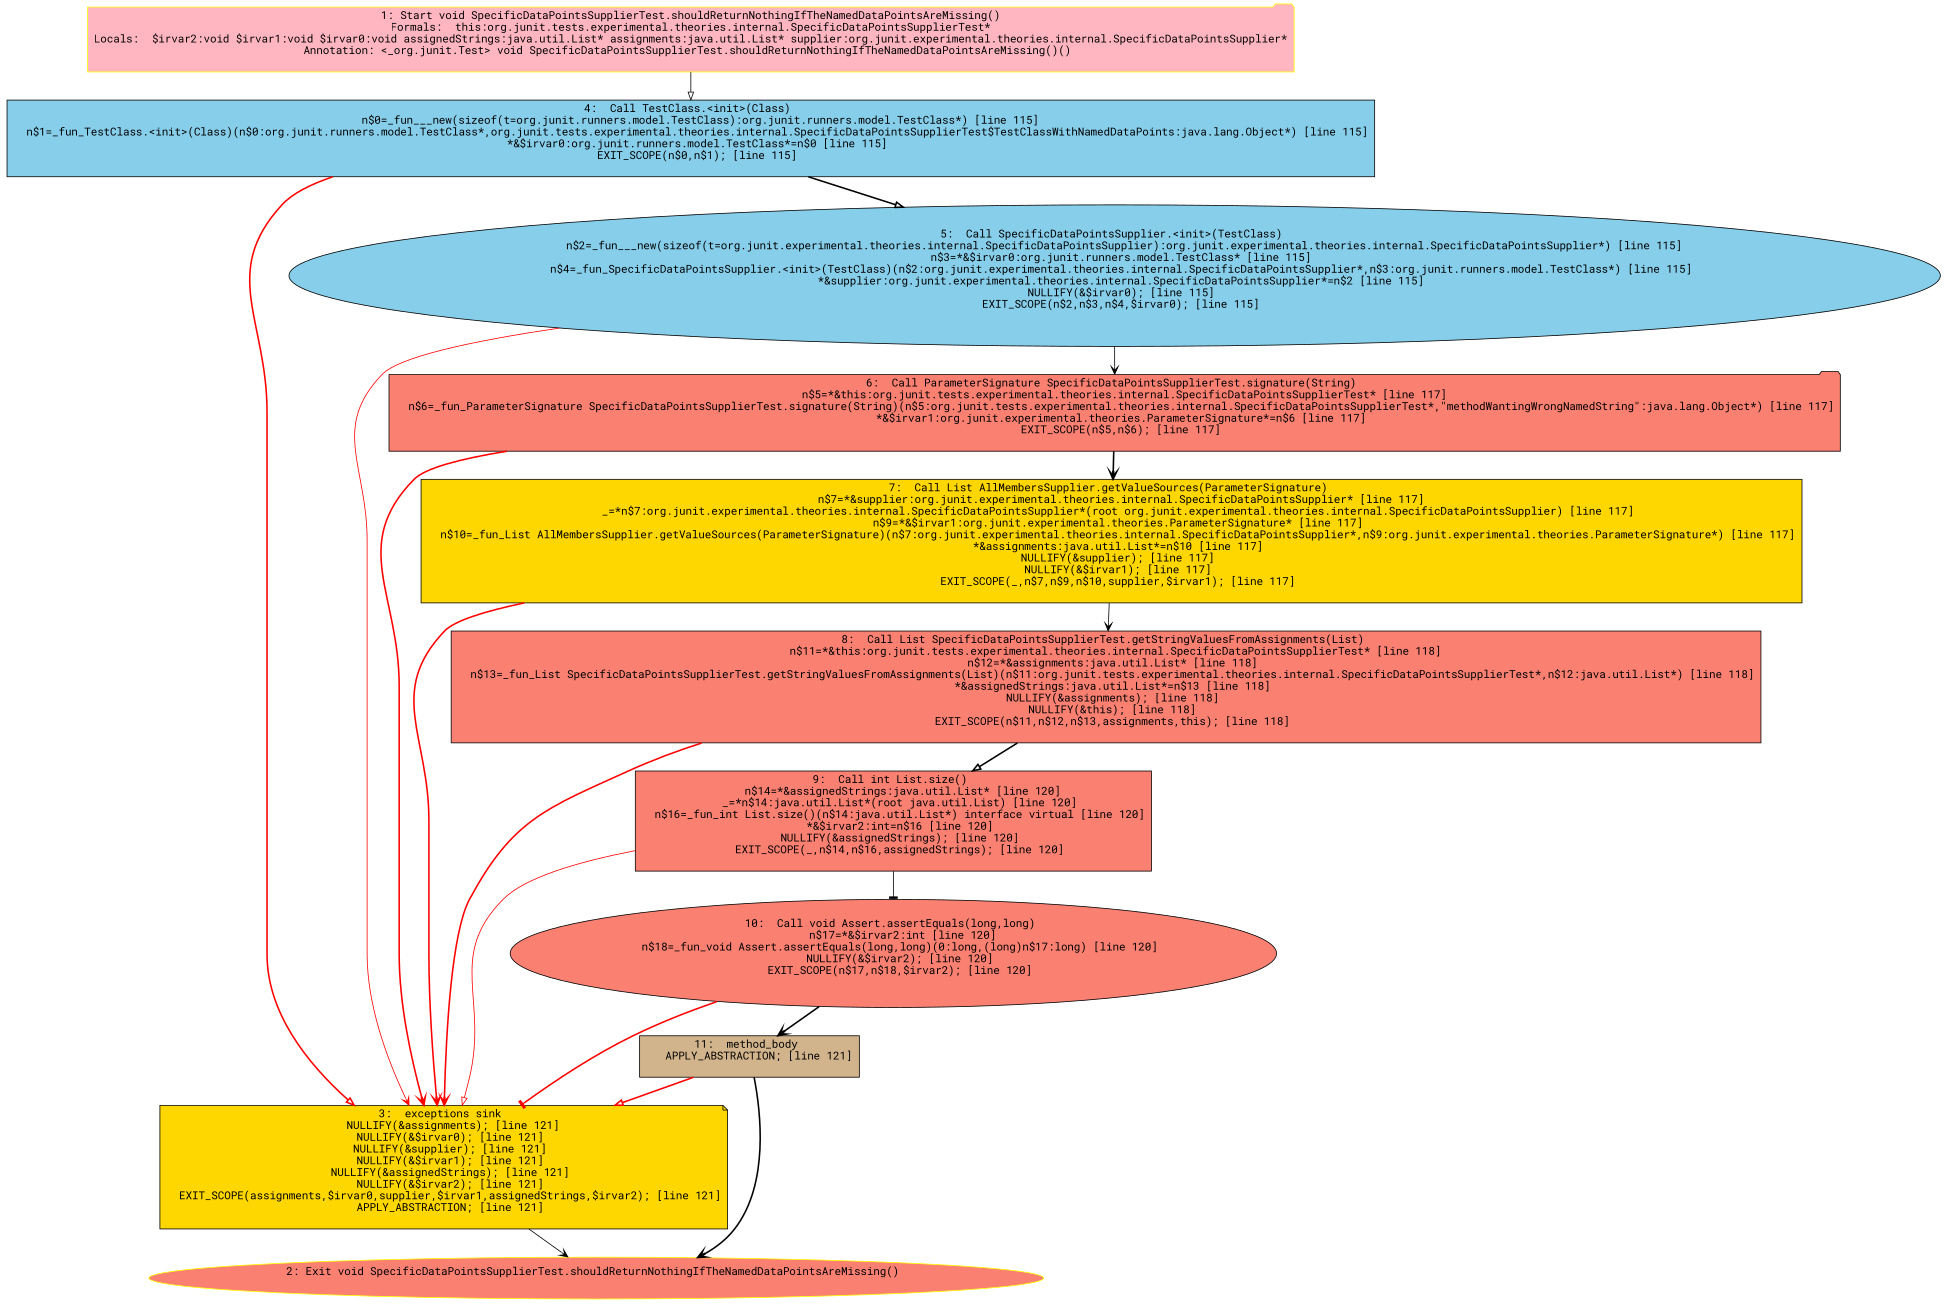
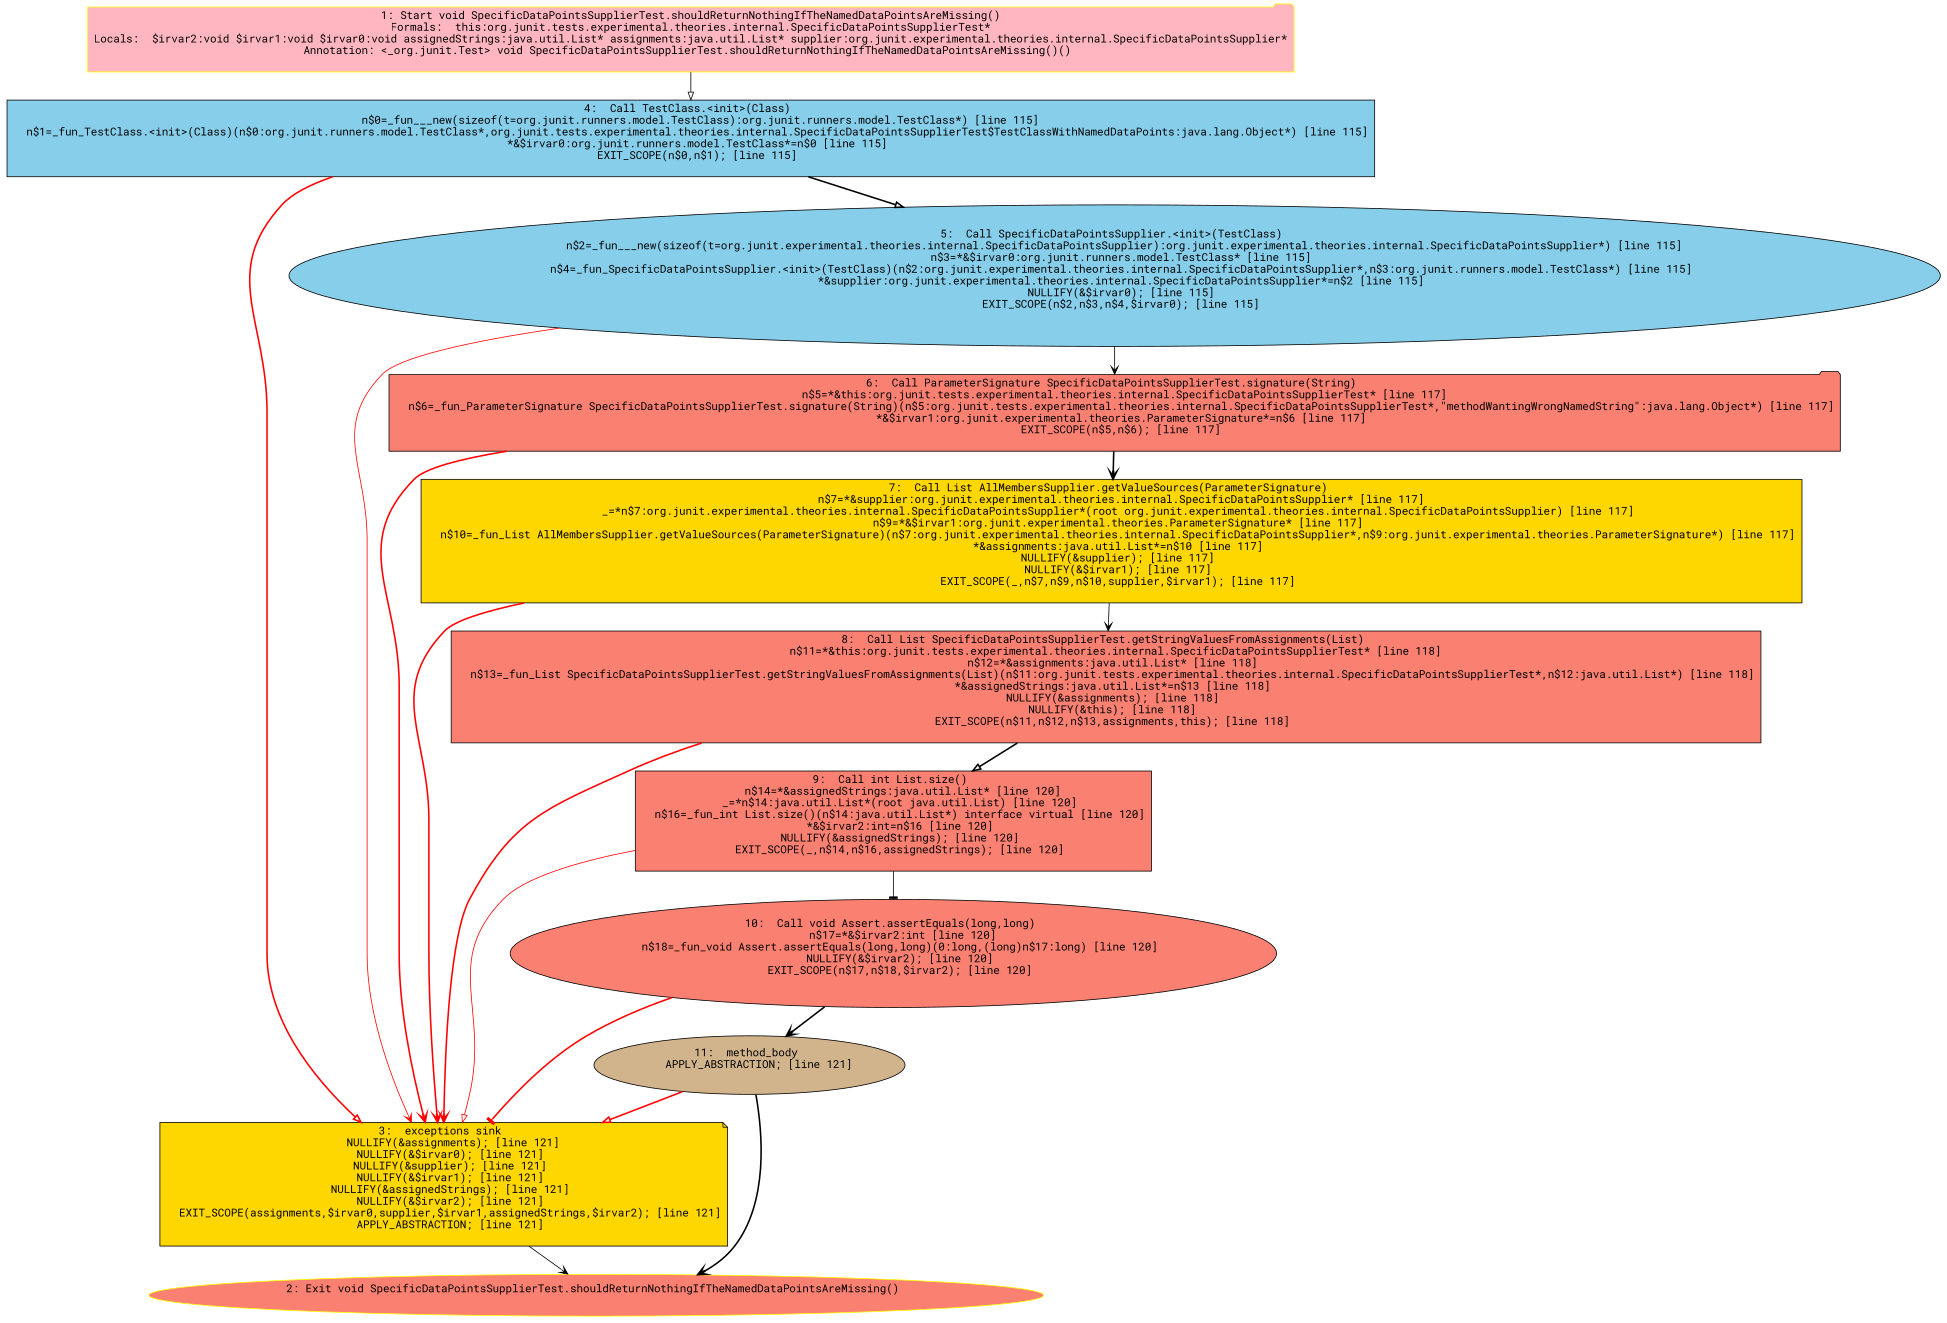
(749, 1057) -> (749, 1065)
